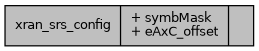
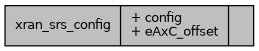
(171, 18) -> (156, 18)
